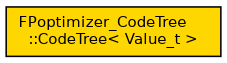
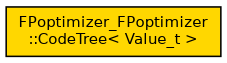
(114, 32) -> (114, 32)
